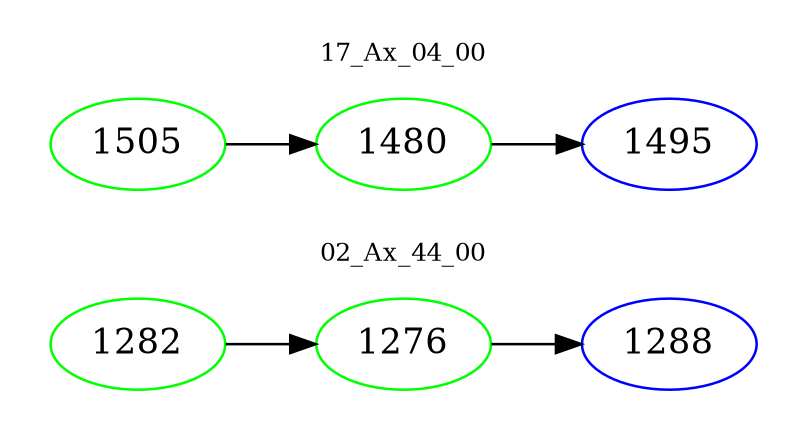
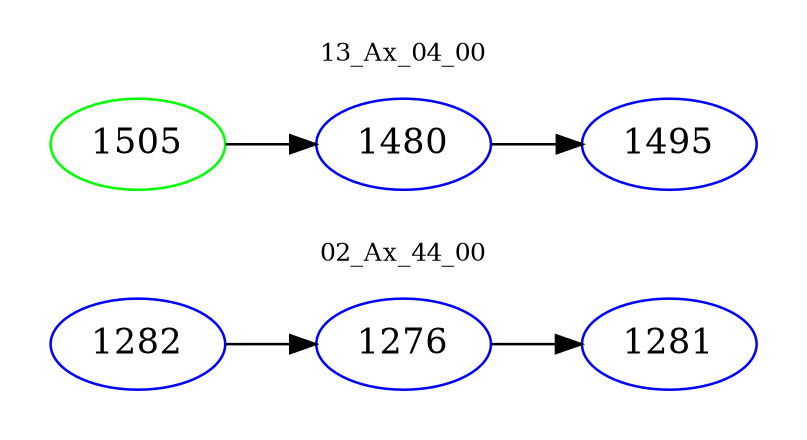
(404, 54) -> (404, 54)
(404, 144) -> (404, 144)
(138, 344) -> (138, 344)
(404, 344) -> (404, 344)
(669, 344) -> (669, 344)
